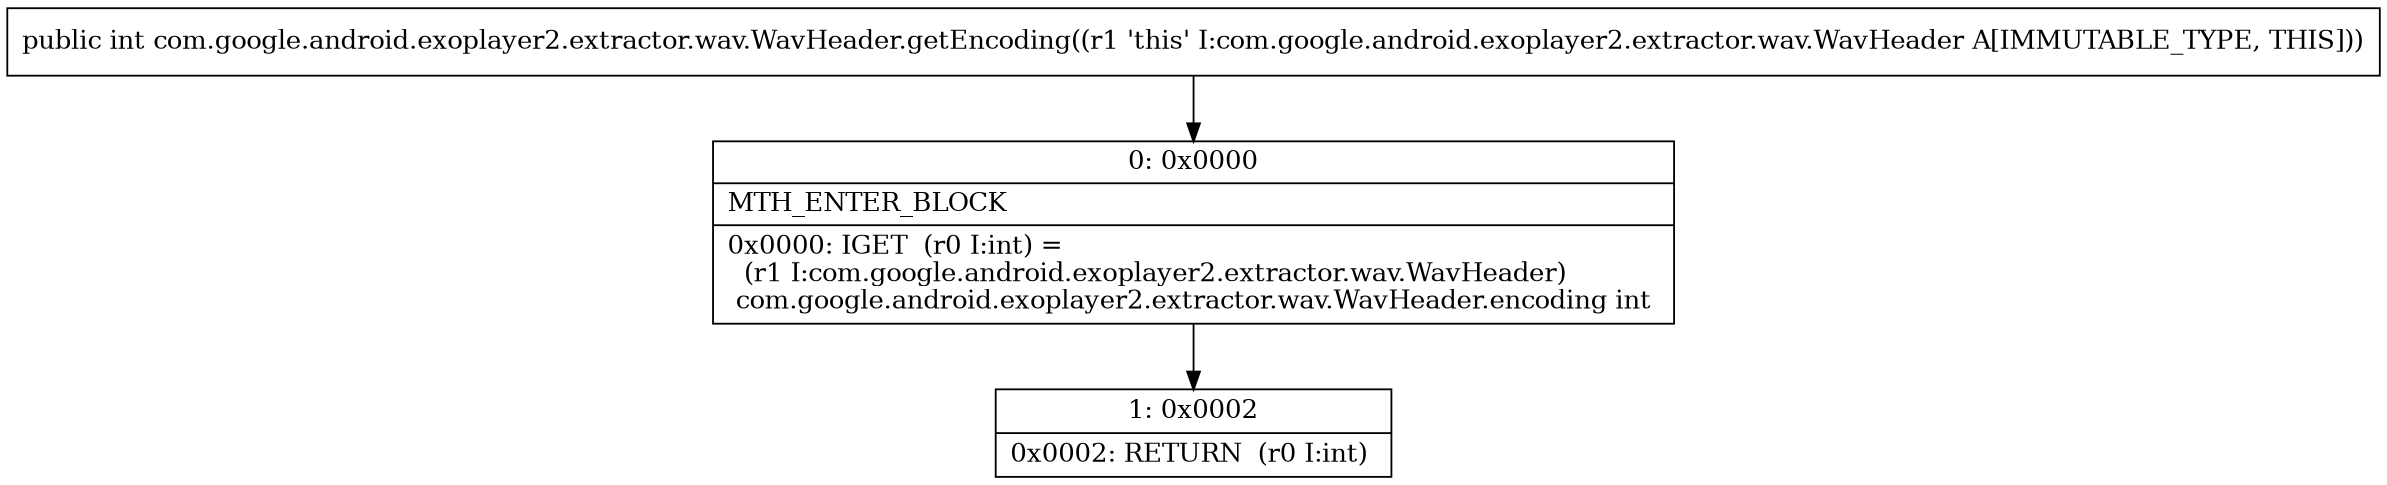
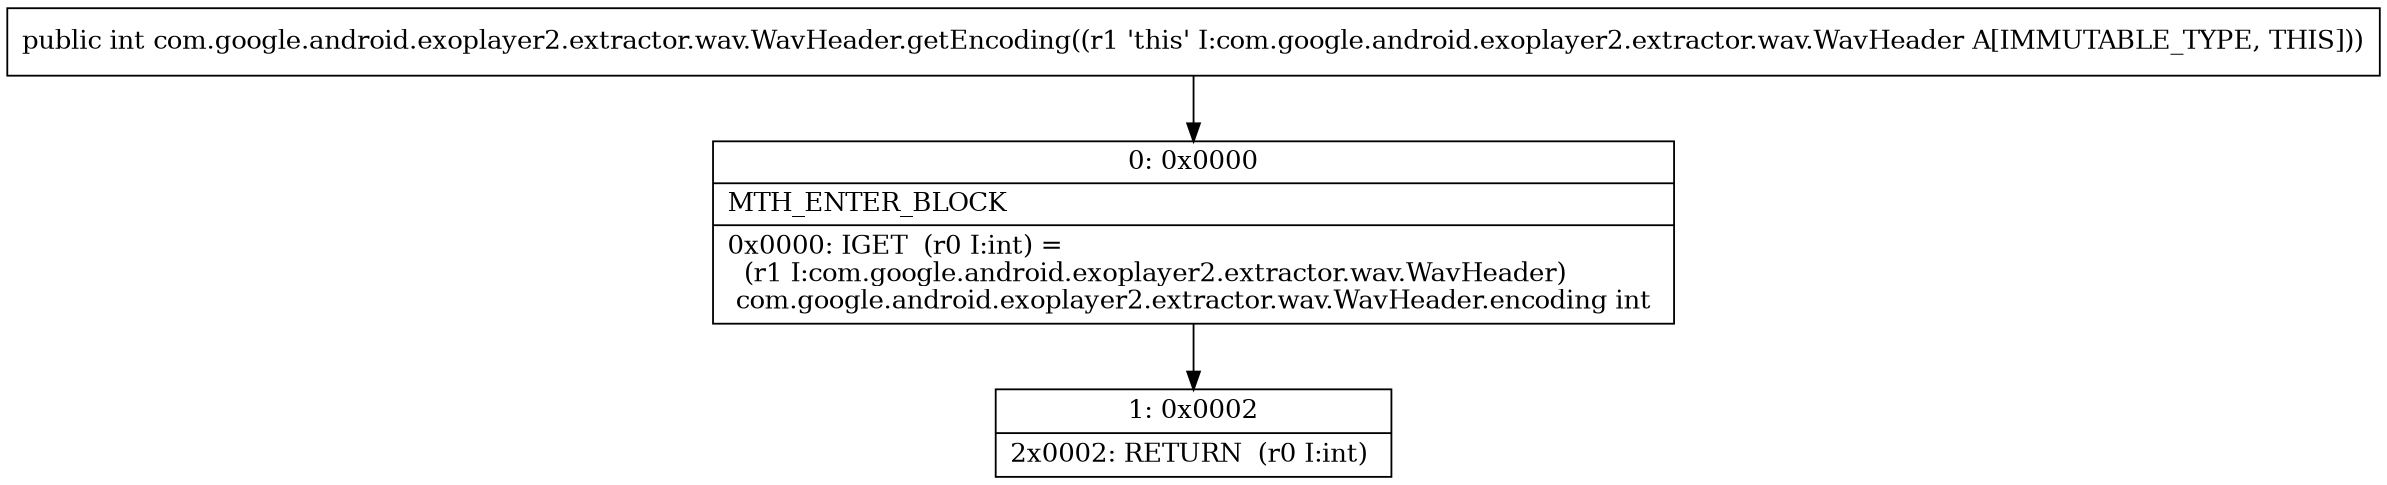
(1194, 454) -> (1194, 454)
